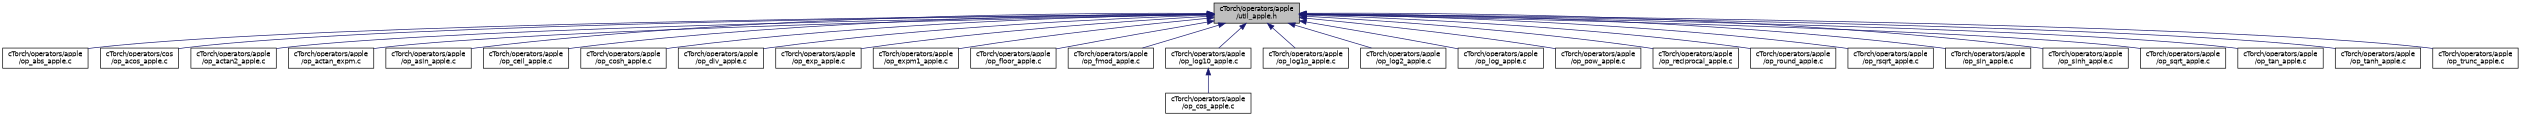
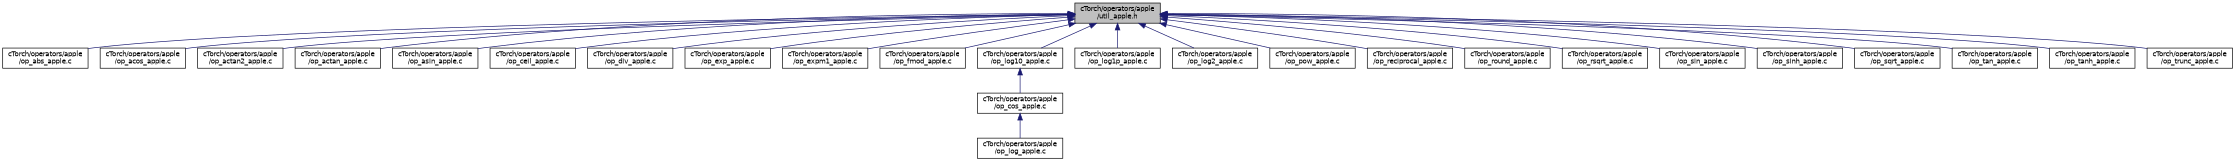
(1382, 35) -> (1020, 129)
(139, 58) -> (143, 58)
(331, 58) -> (338, 58)
(623, 58) -> none
(1013, 58) -> none
